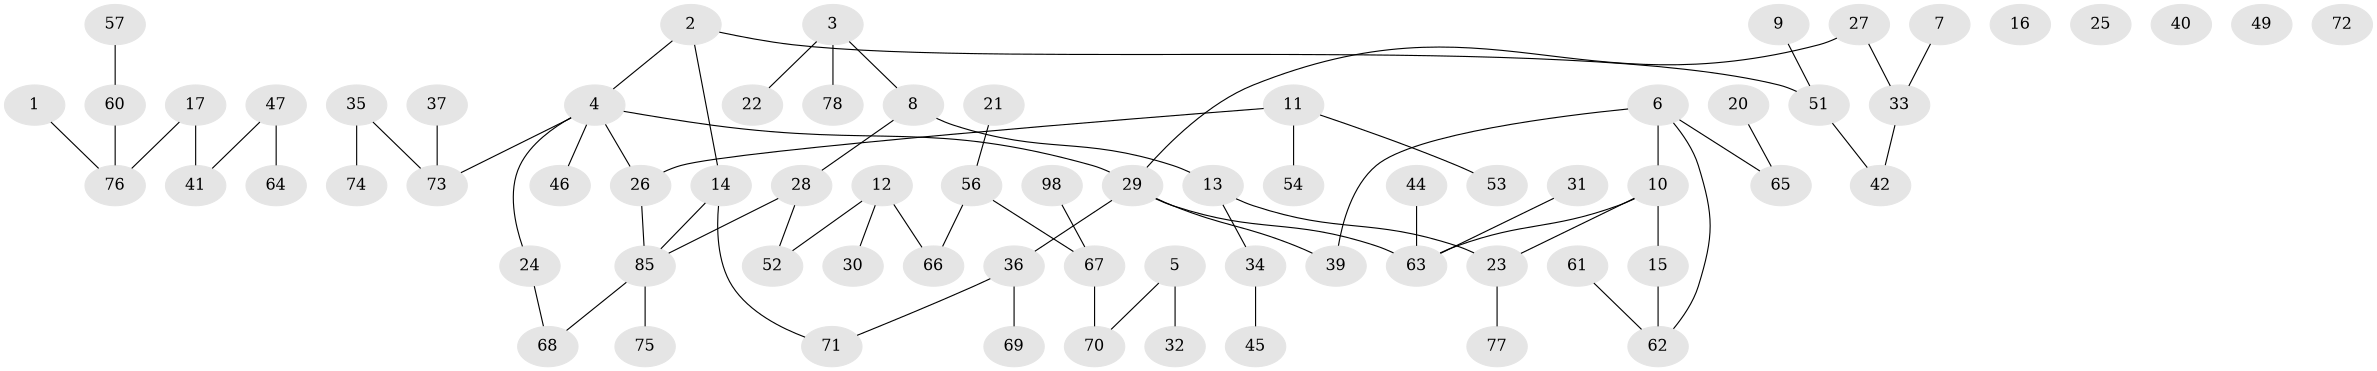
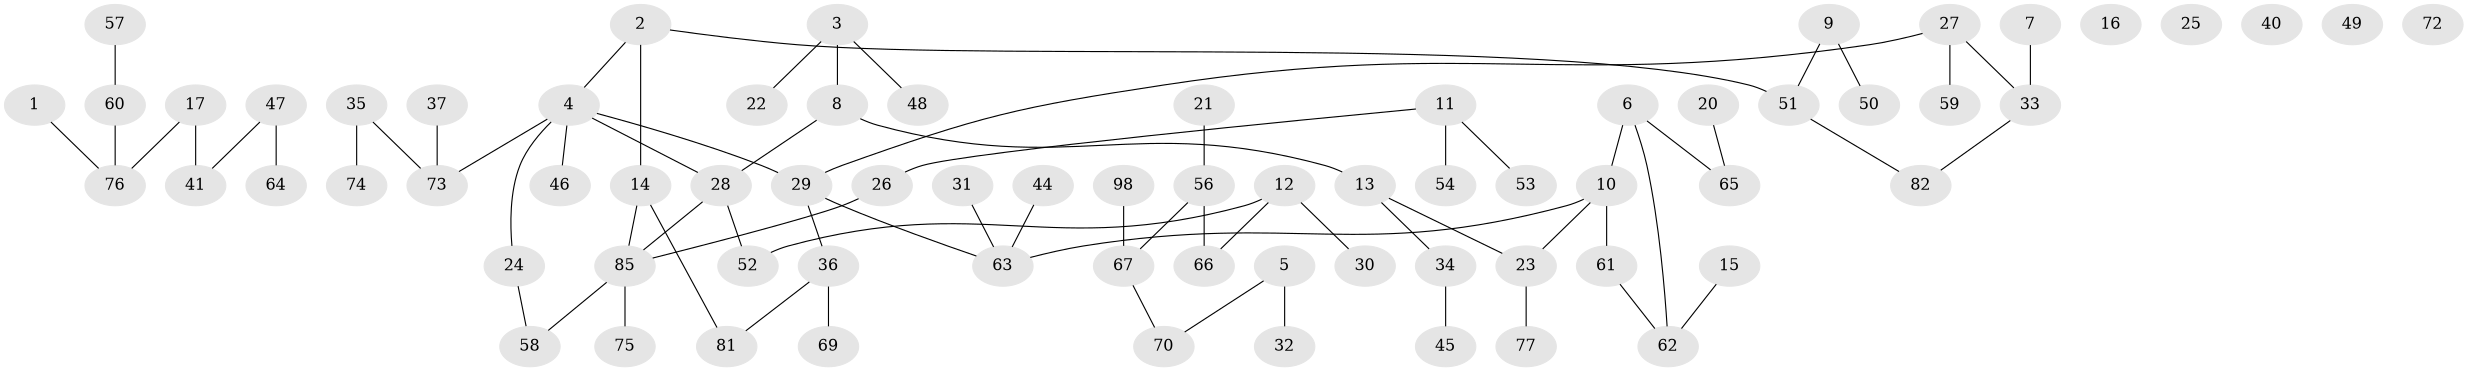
(833, 105) -> (918, 105)
none -> (1869, 105)
none -> (1950, 105)
(618, 145) -> (648, 147)
(1881, 186) -> (1921, 186)
(1658, 226) -> (1607, 226)
(1336, 266) -> none
(548, 347) -> (530, 347)
(832, 347) -> (727, 347)
